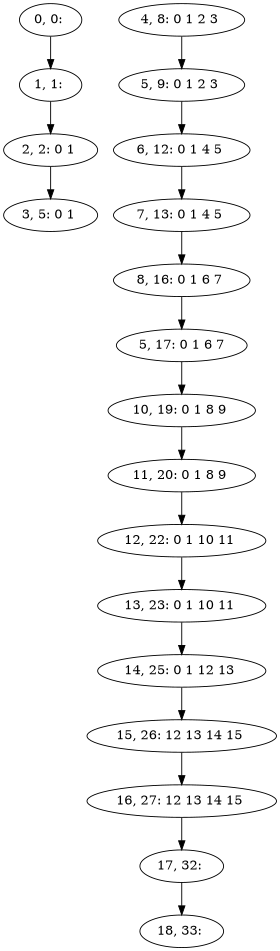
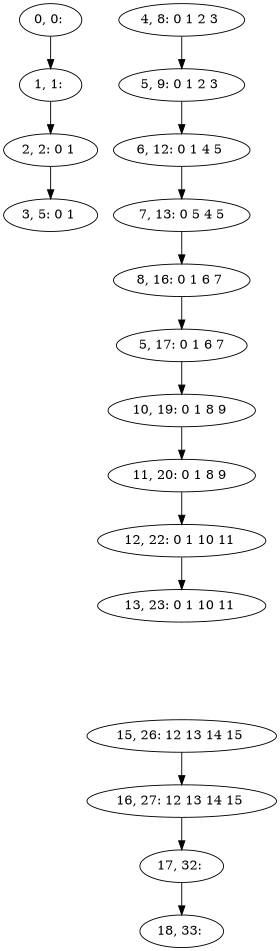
(182, 215) -> (182, 215)
(182, 671) -> none
